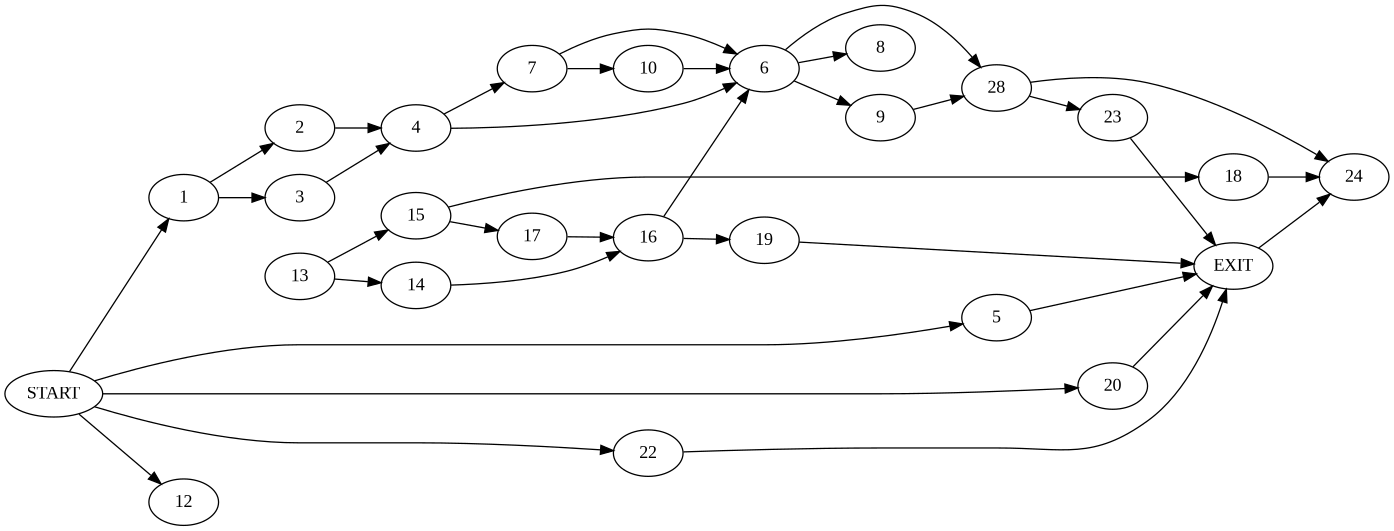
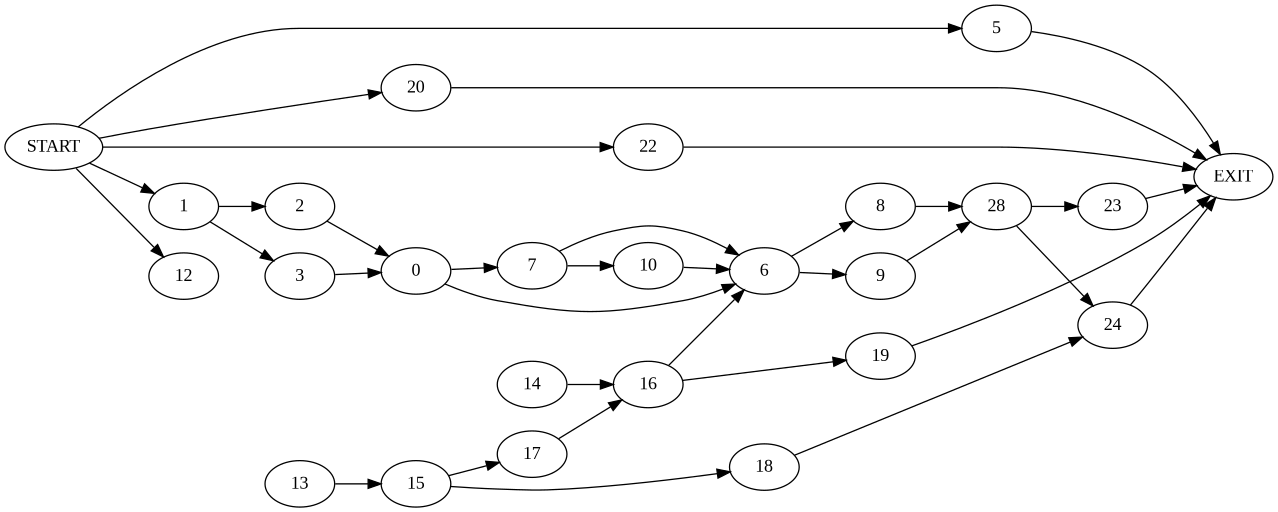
(881, 5) -> (932, 206)
(416, 128) -> (416, 271)
(1289, 225) -> (1169, 257)
(351, 280) -> none
